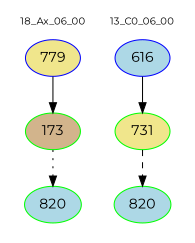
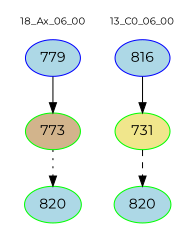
(53, 58) -> (53, 58)
(143, 58) -> (143, 58)
(53, 131) -> (53, 131)
